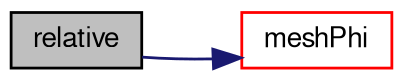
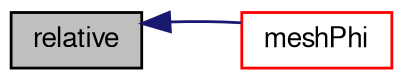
(177, 59) -> (206, 22)
